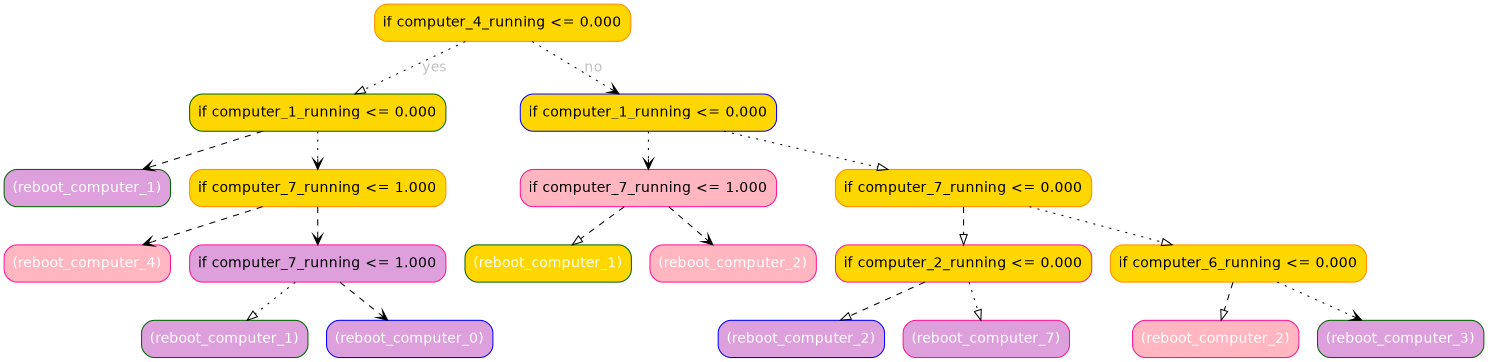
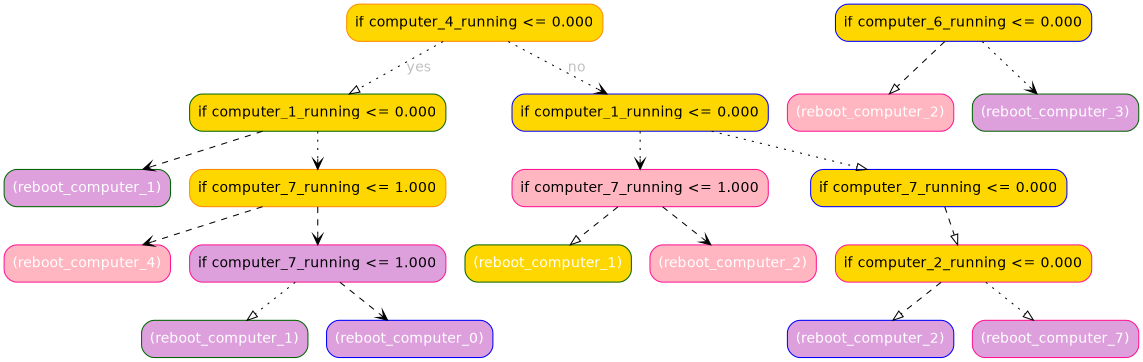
(964, 188) -> (939, 188)
(1096, 224) -> none
(1238, 264) -> (964, 23)
